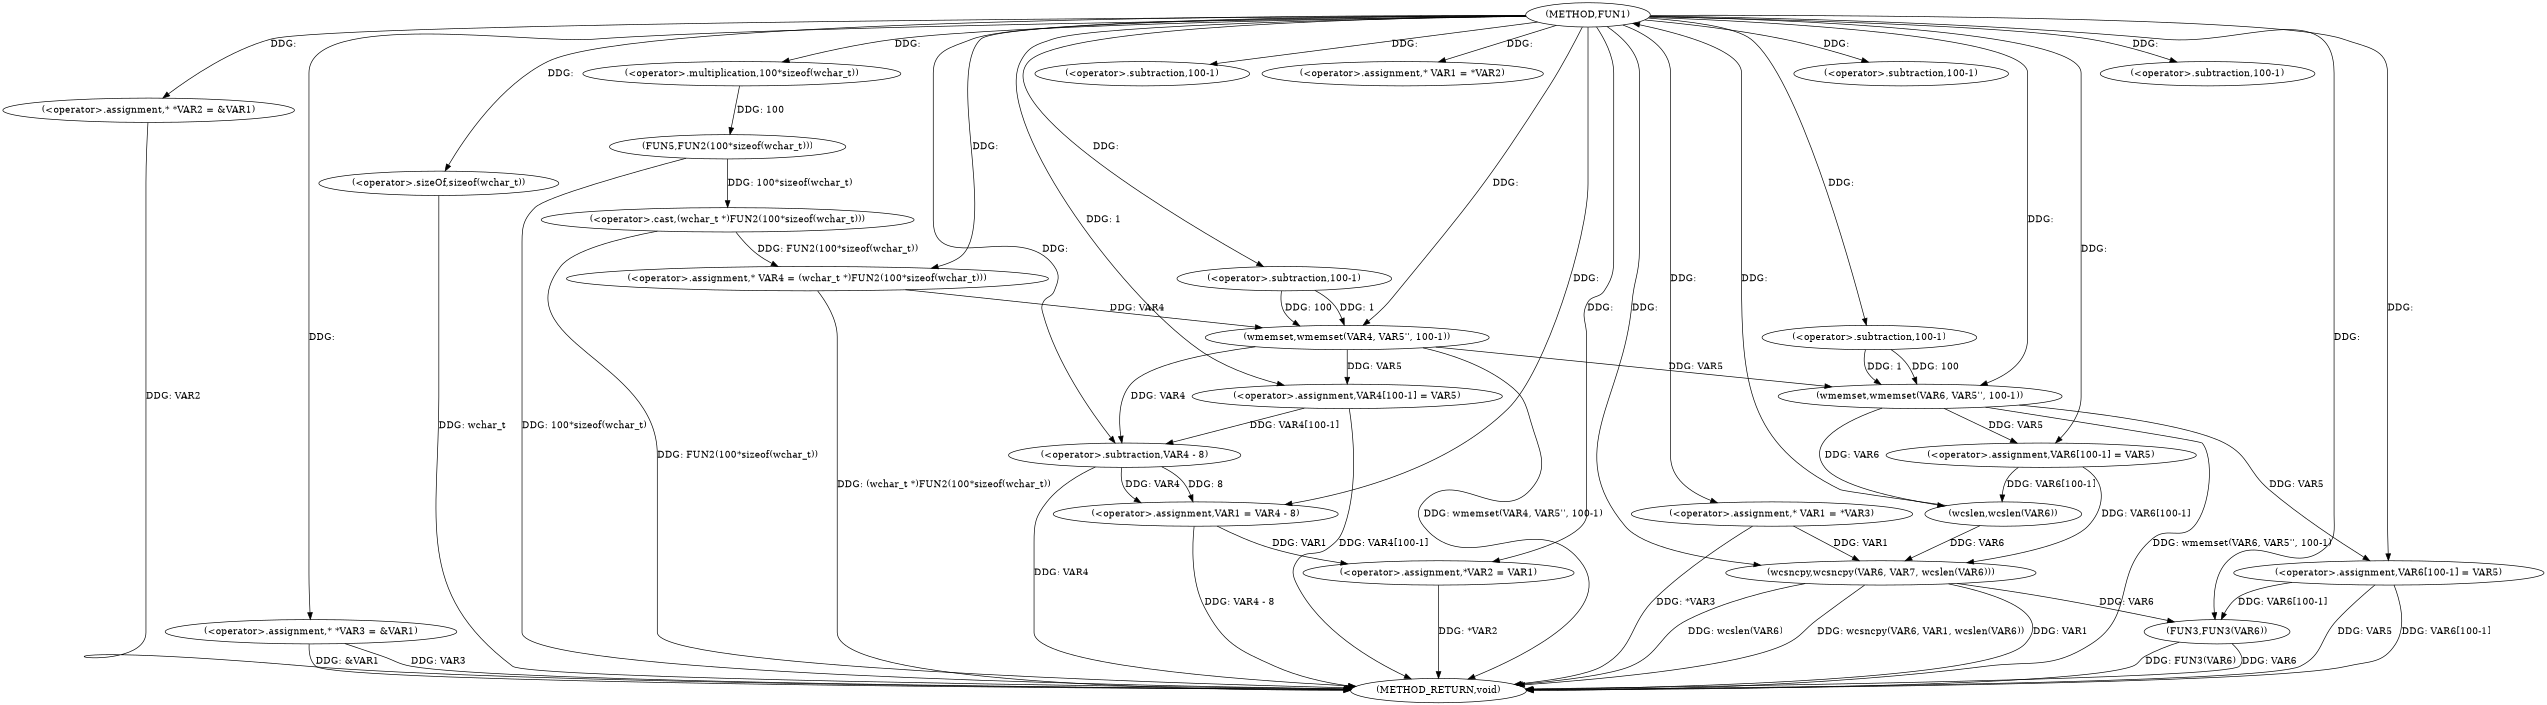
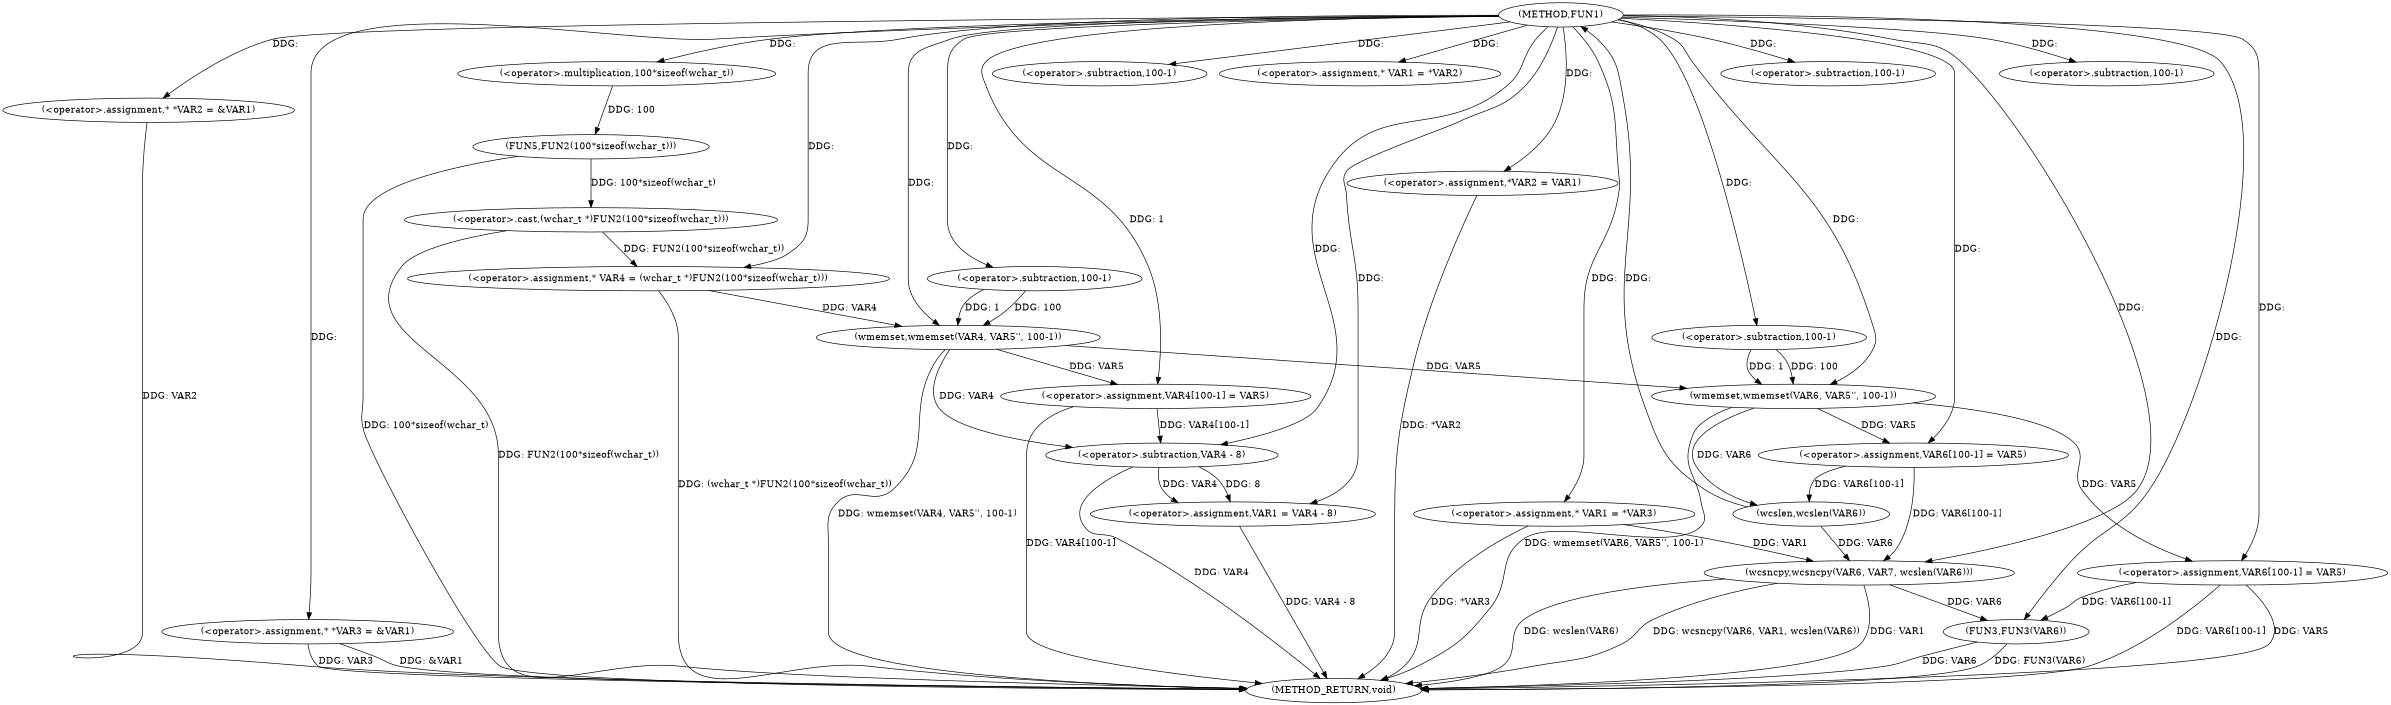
(439, 183) -> none
(1277, 550) -> none
